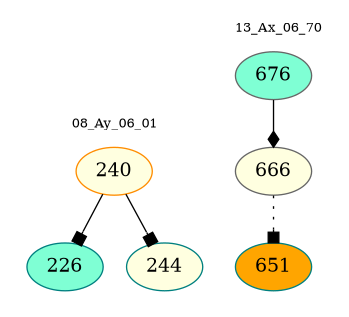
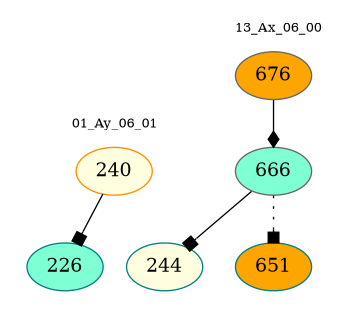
(279, 29) -> (279, 29)
(274, 76) -> (274, 76)
(115, 124) -> (115, 124)
(274, 171) -> (274, 171)
(136, 213) -> (234, 207)
